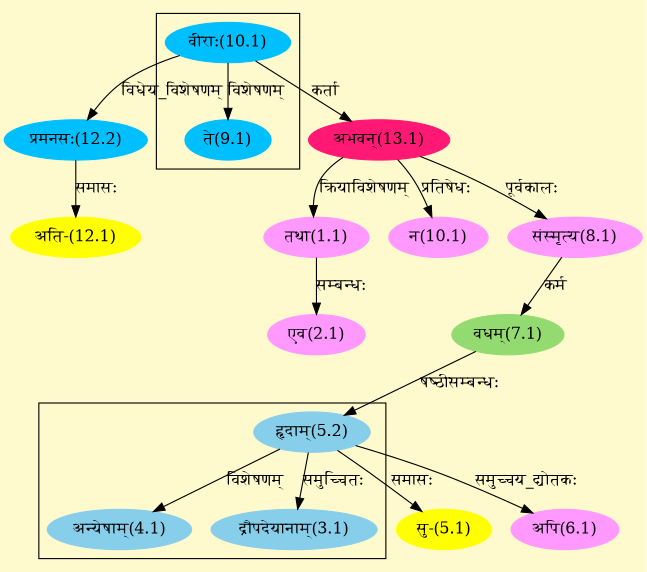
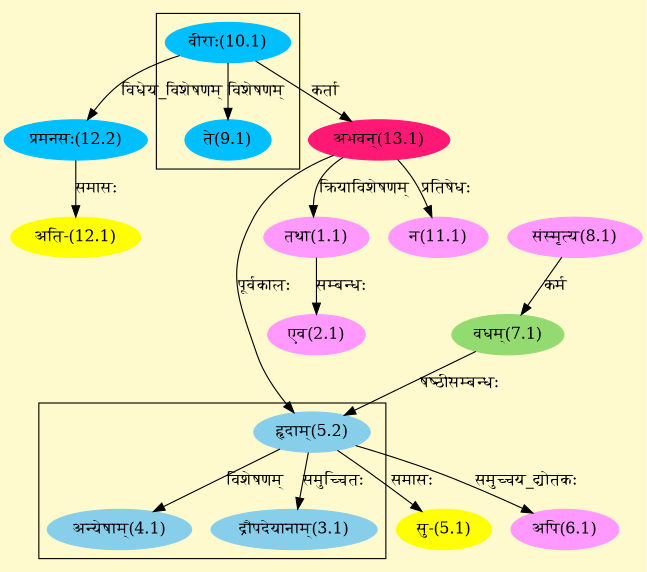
(480, 182) -> (238, 263)
(438, 237) -> (438, 237)
